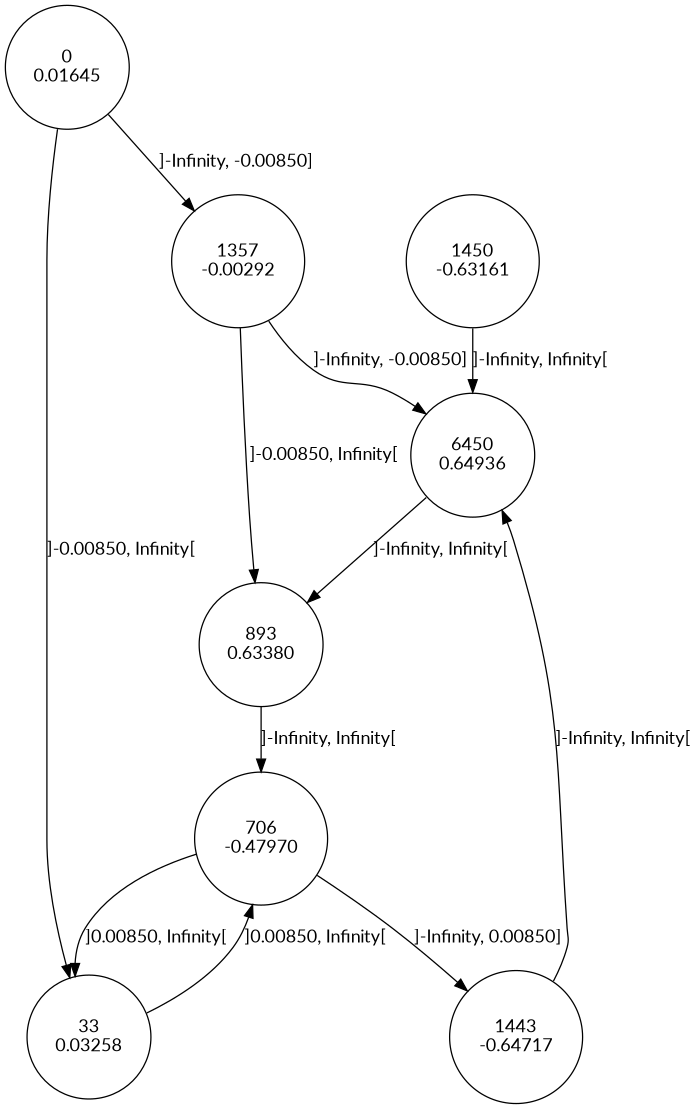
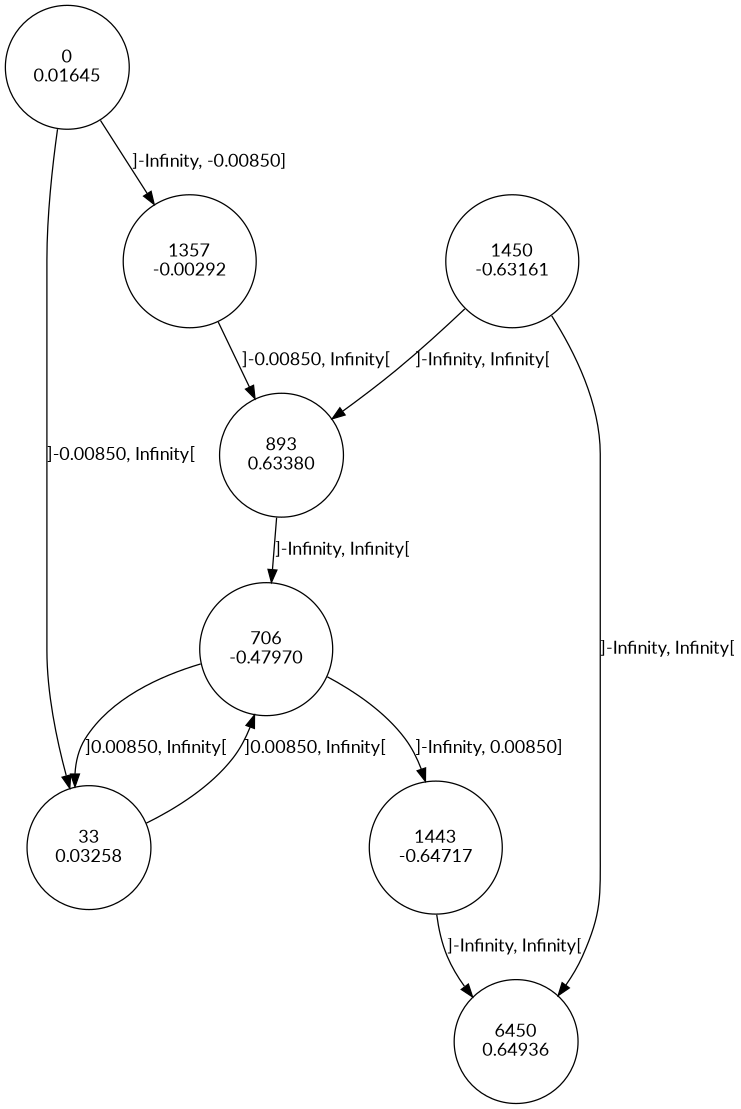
(333, 380) -> none
(372, 546) -> (406, 362)
